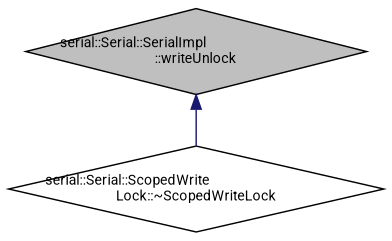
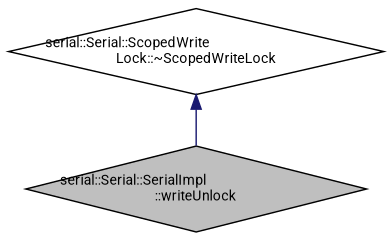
(196, 128) -> (196, 128)
